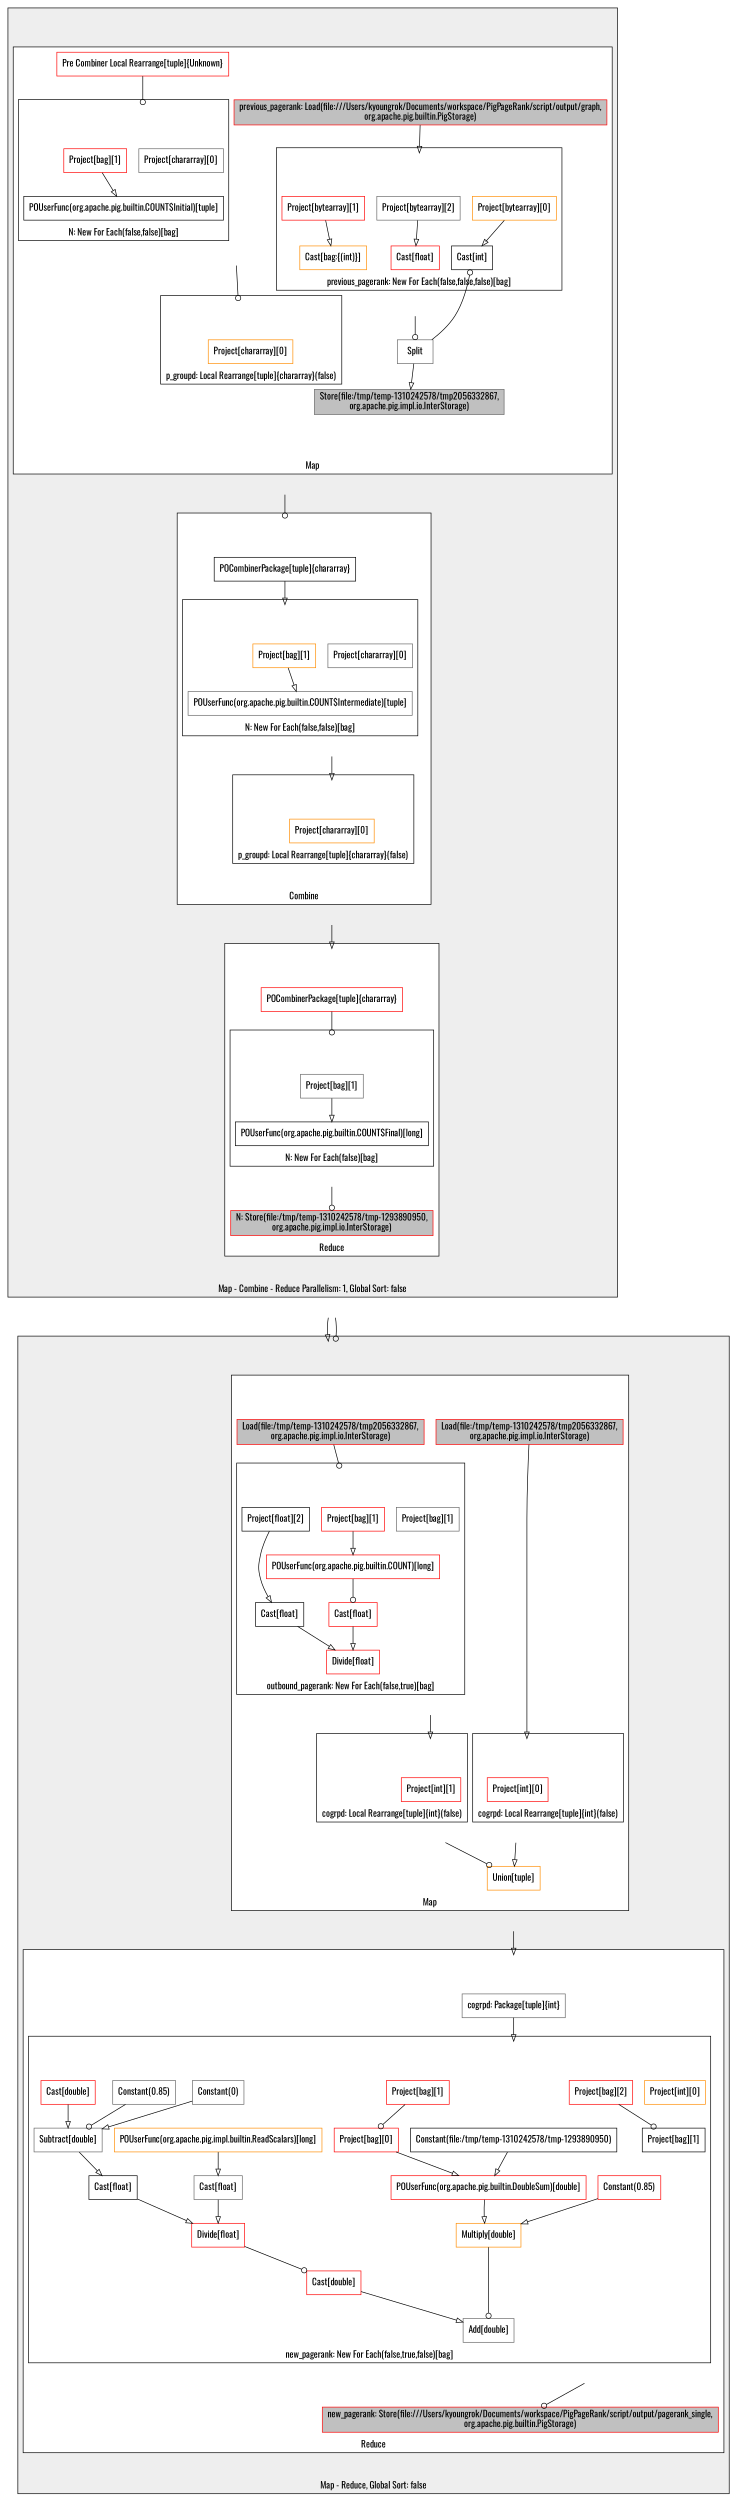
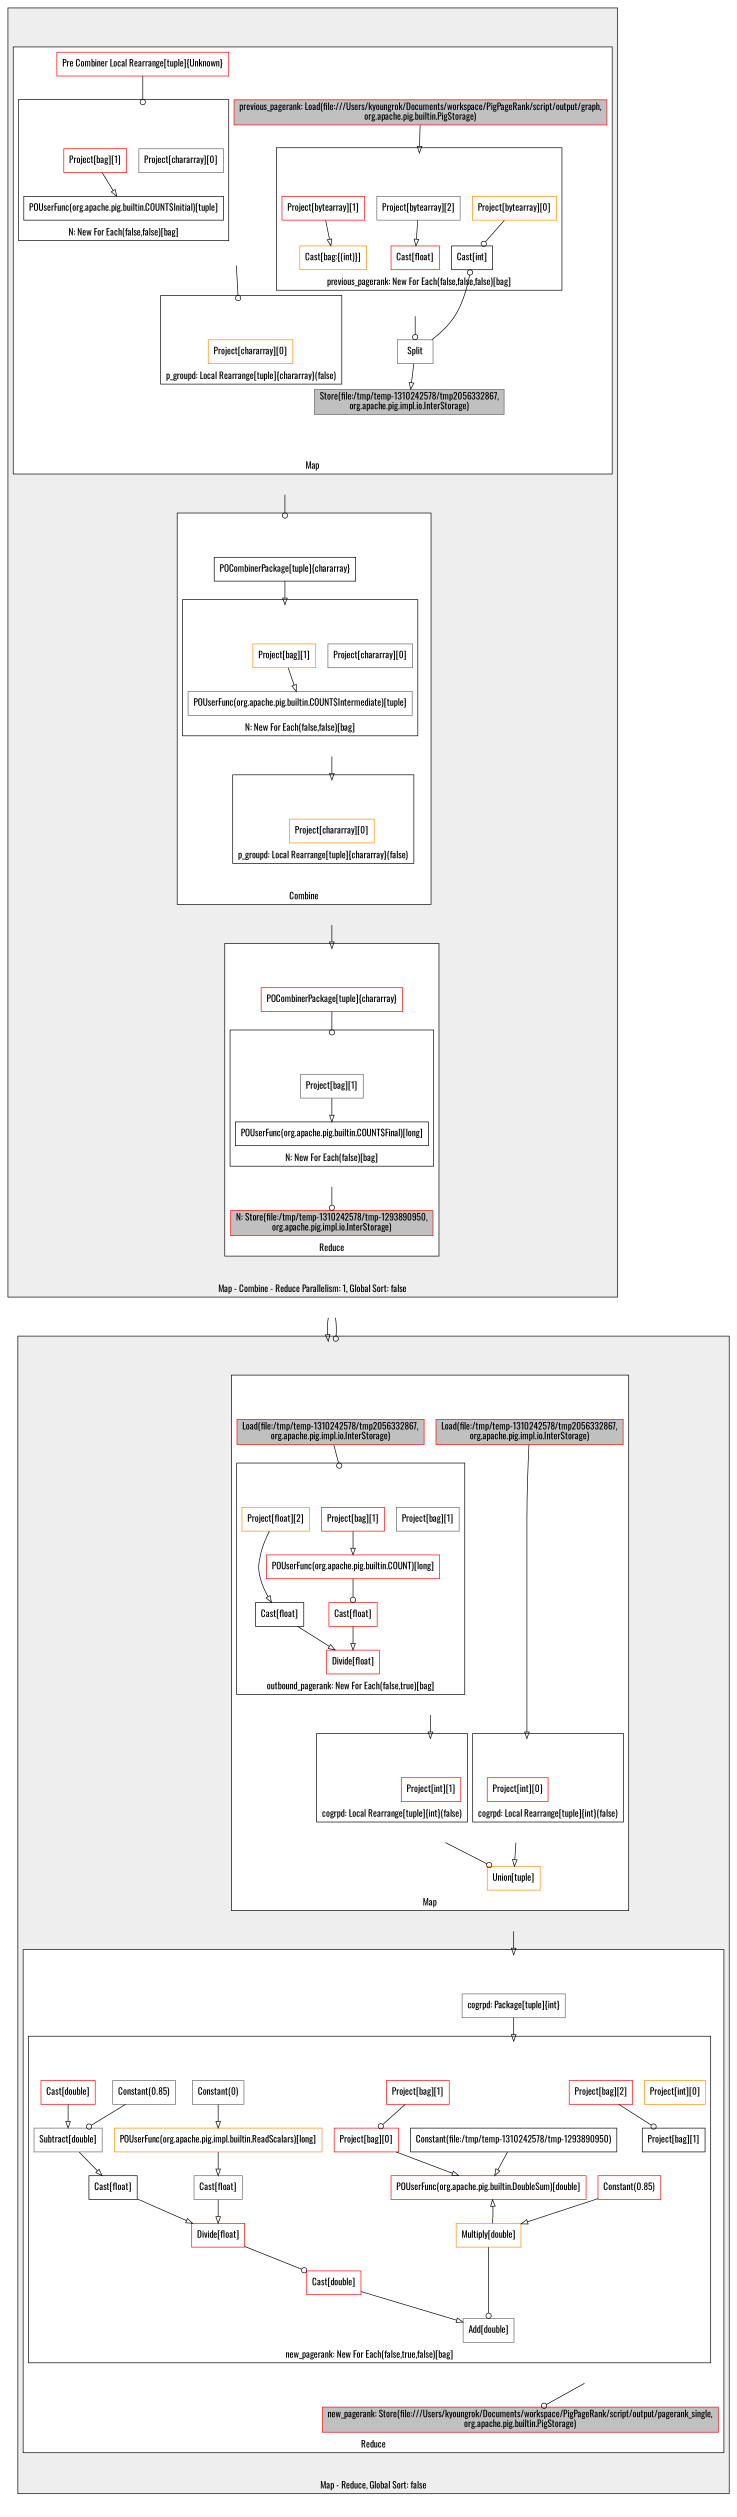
(495, 231) -> (495, 231)
(276, 1519) -> (276, 1519)
(151, 2114) -> (218, 2113)
(484, 2208) -> (493, 2215)
